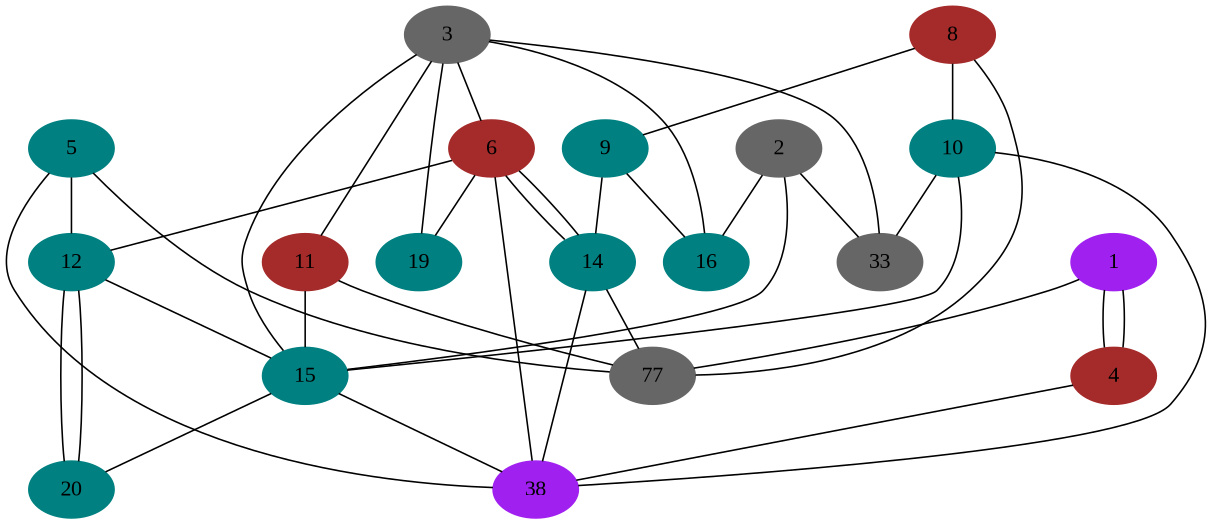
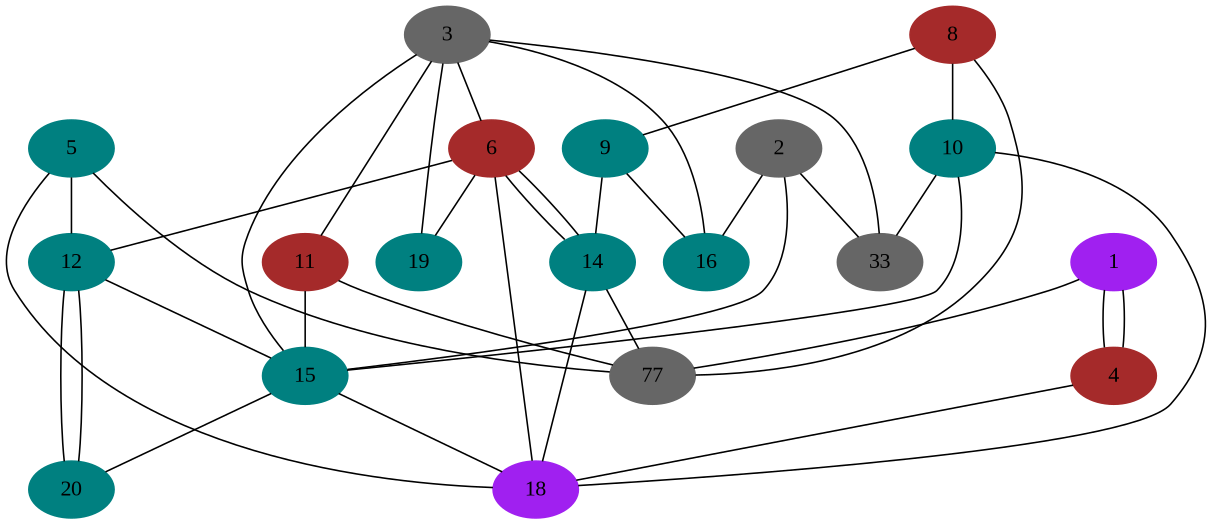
(536, 490) -> (536, 490)
